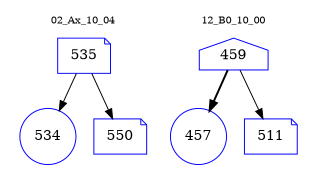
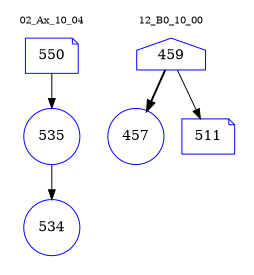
(84, 56) -> (52, 136)
(100, 92) -> (52, 86)
